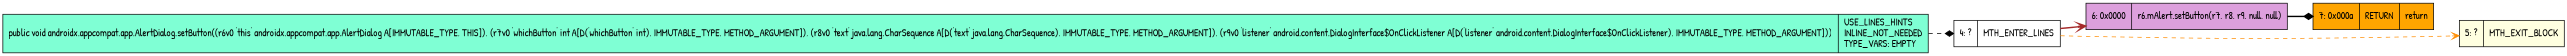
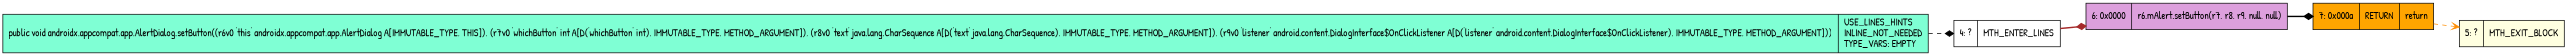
(2069, 28) -> (2069, 28)
(2256, 39) -> (2443, 25)
